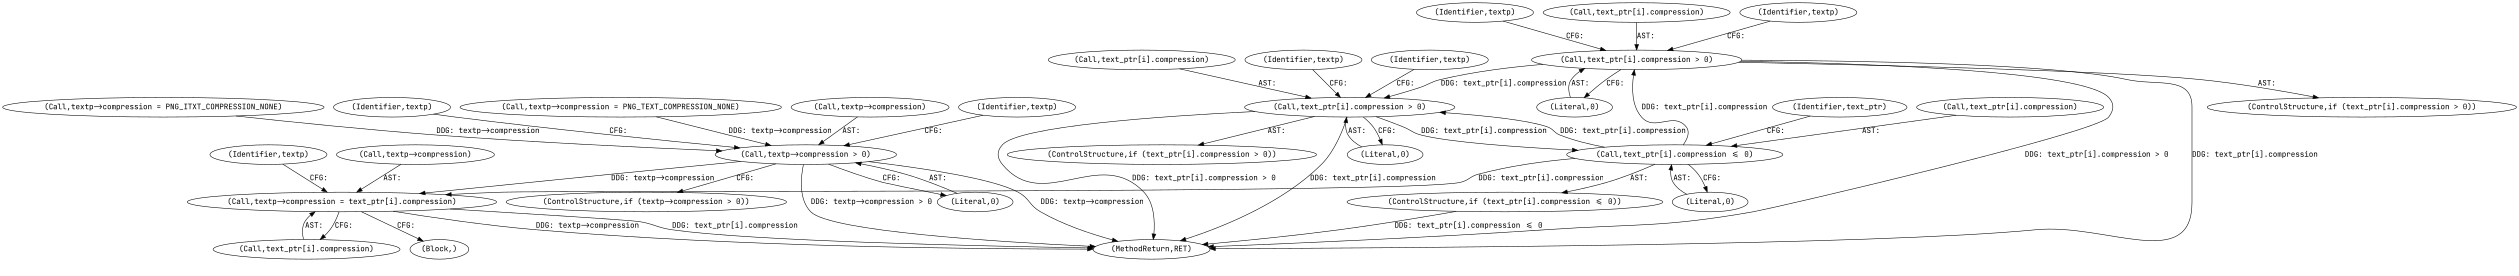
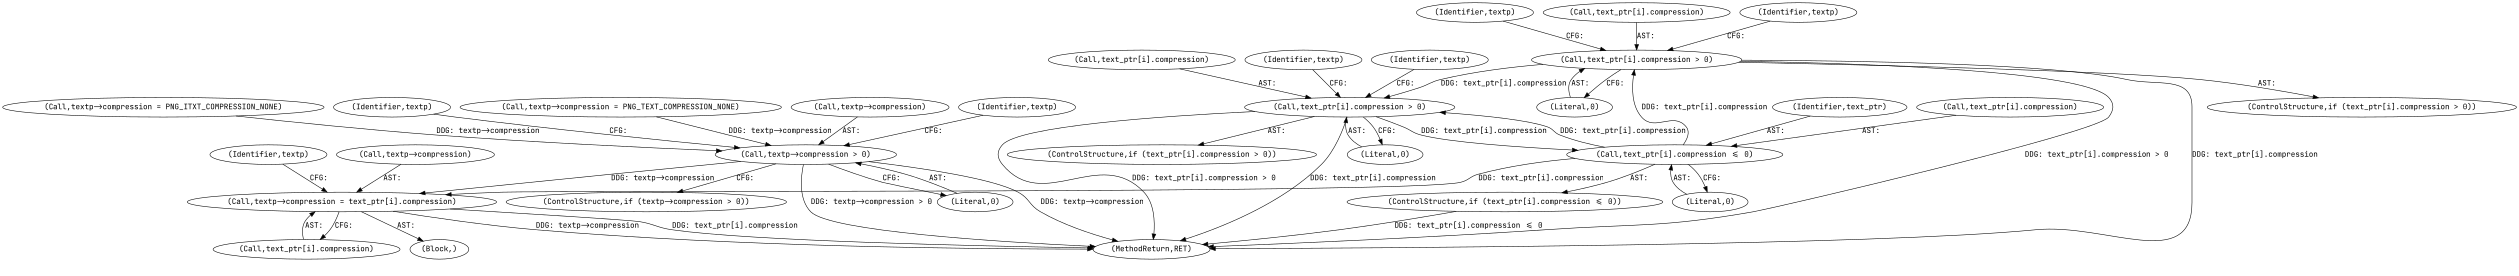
(1778, 131) -> (1778, 131)
(408, 226) -> (408, 226)
